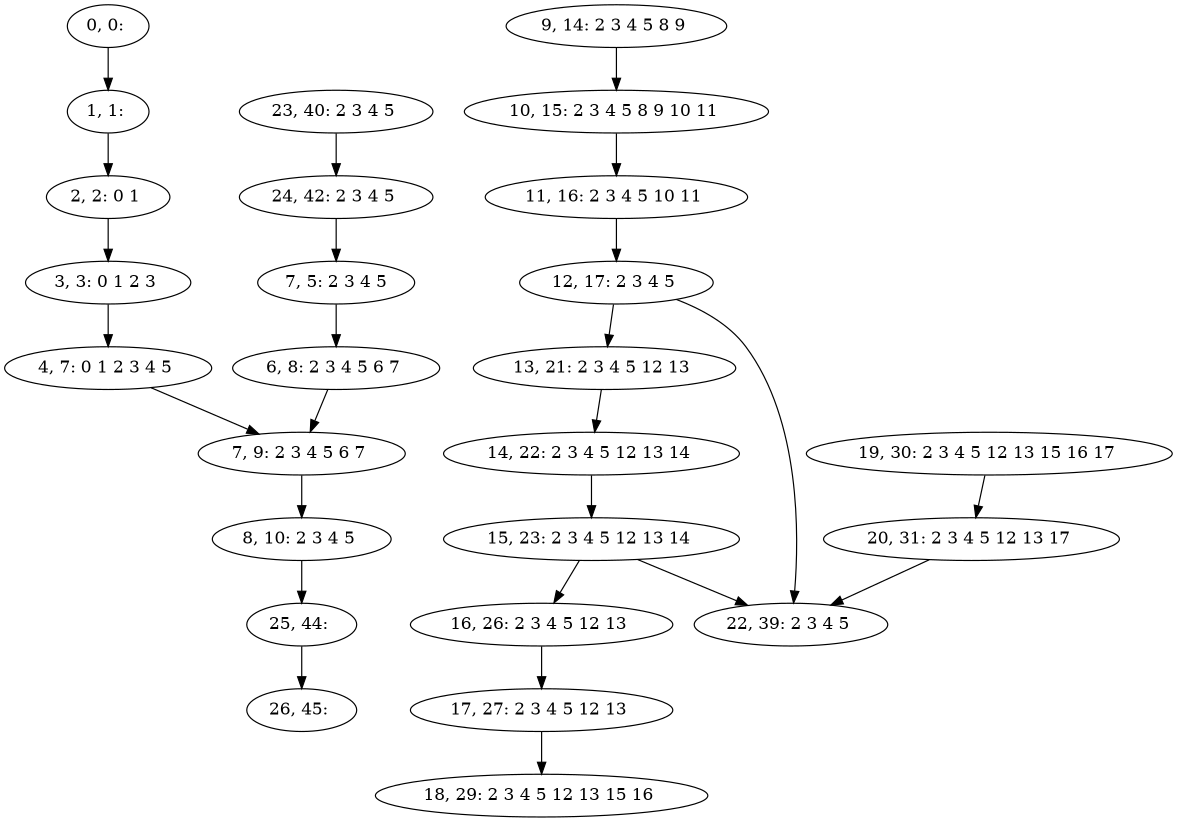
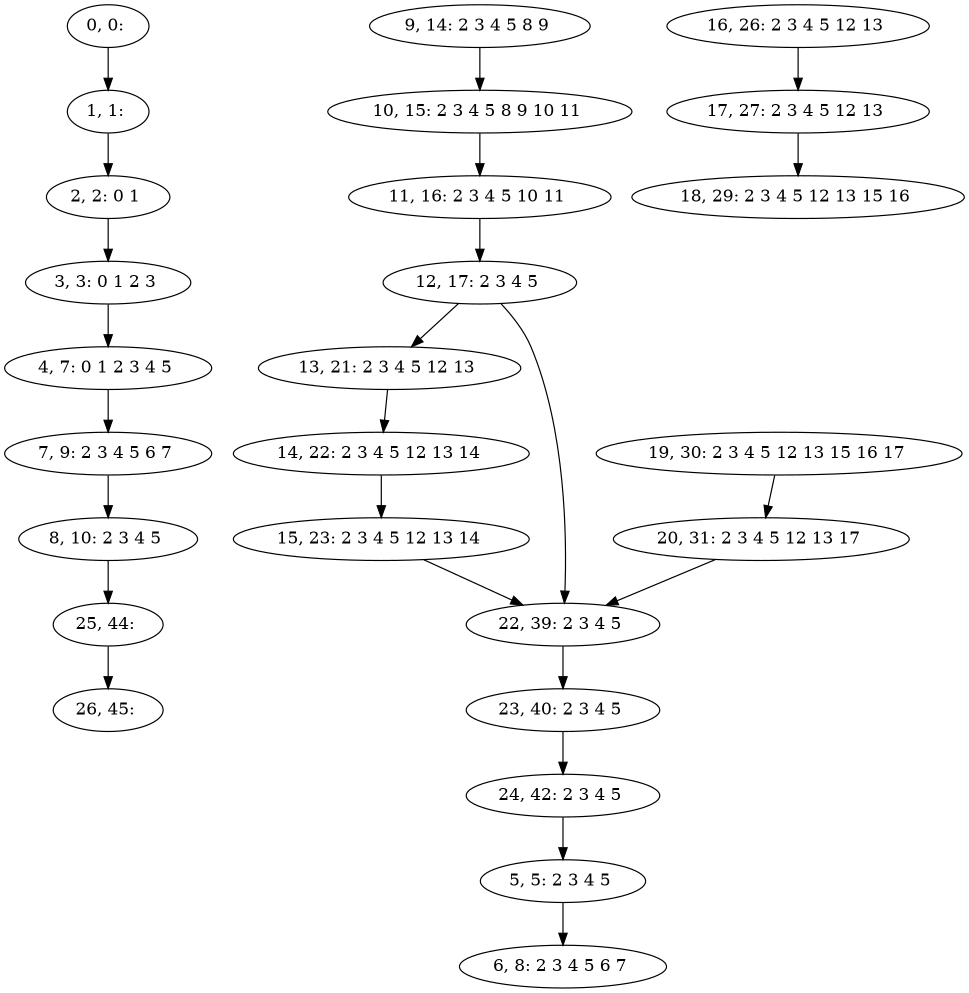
(336, 283) -> (563, 881)
(321, 405) -> none
(570, 577) -> none
none -> (563, 662)
